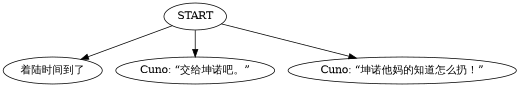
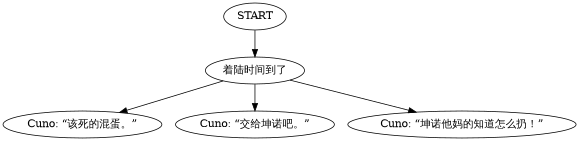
(195, 40) -> (255, 94)
(285, 40) -> (349, 95)
none -> (82, 124)
